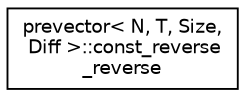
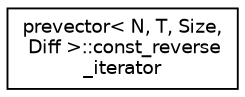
(123, 49) -> (123, 49)
